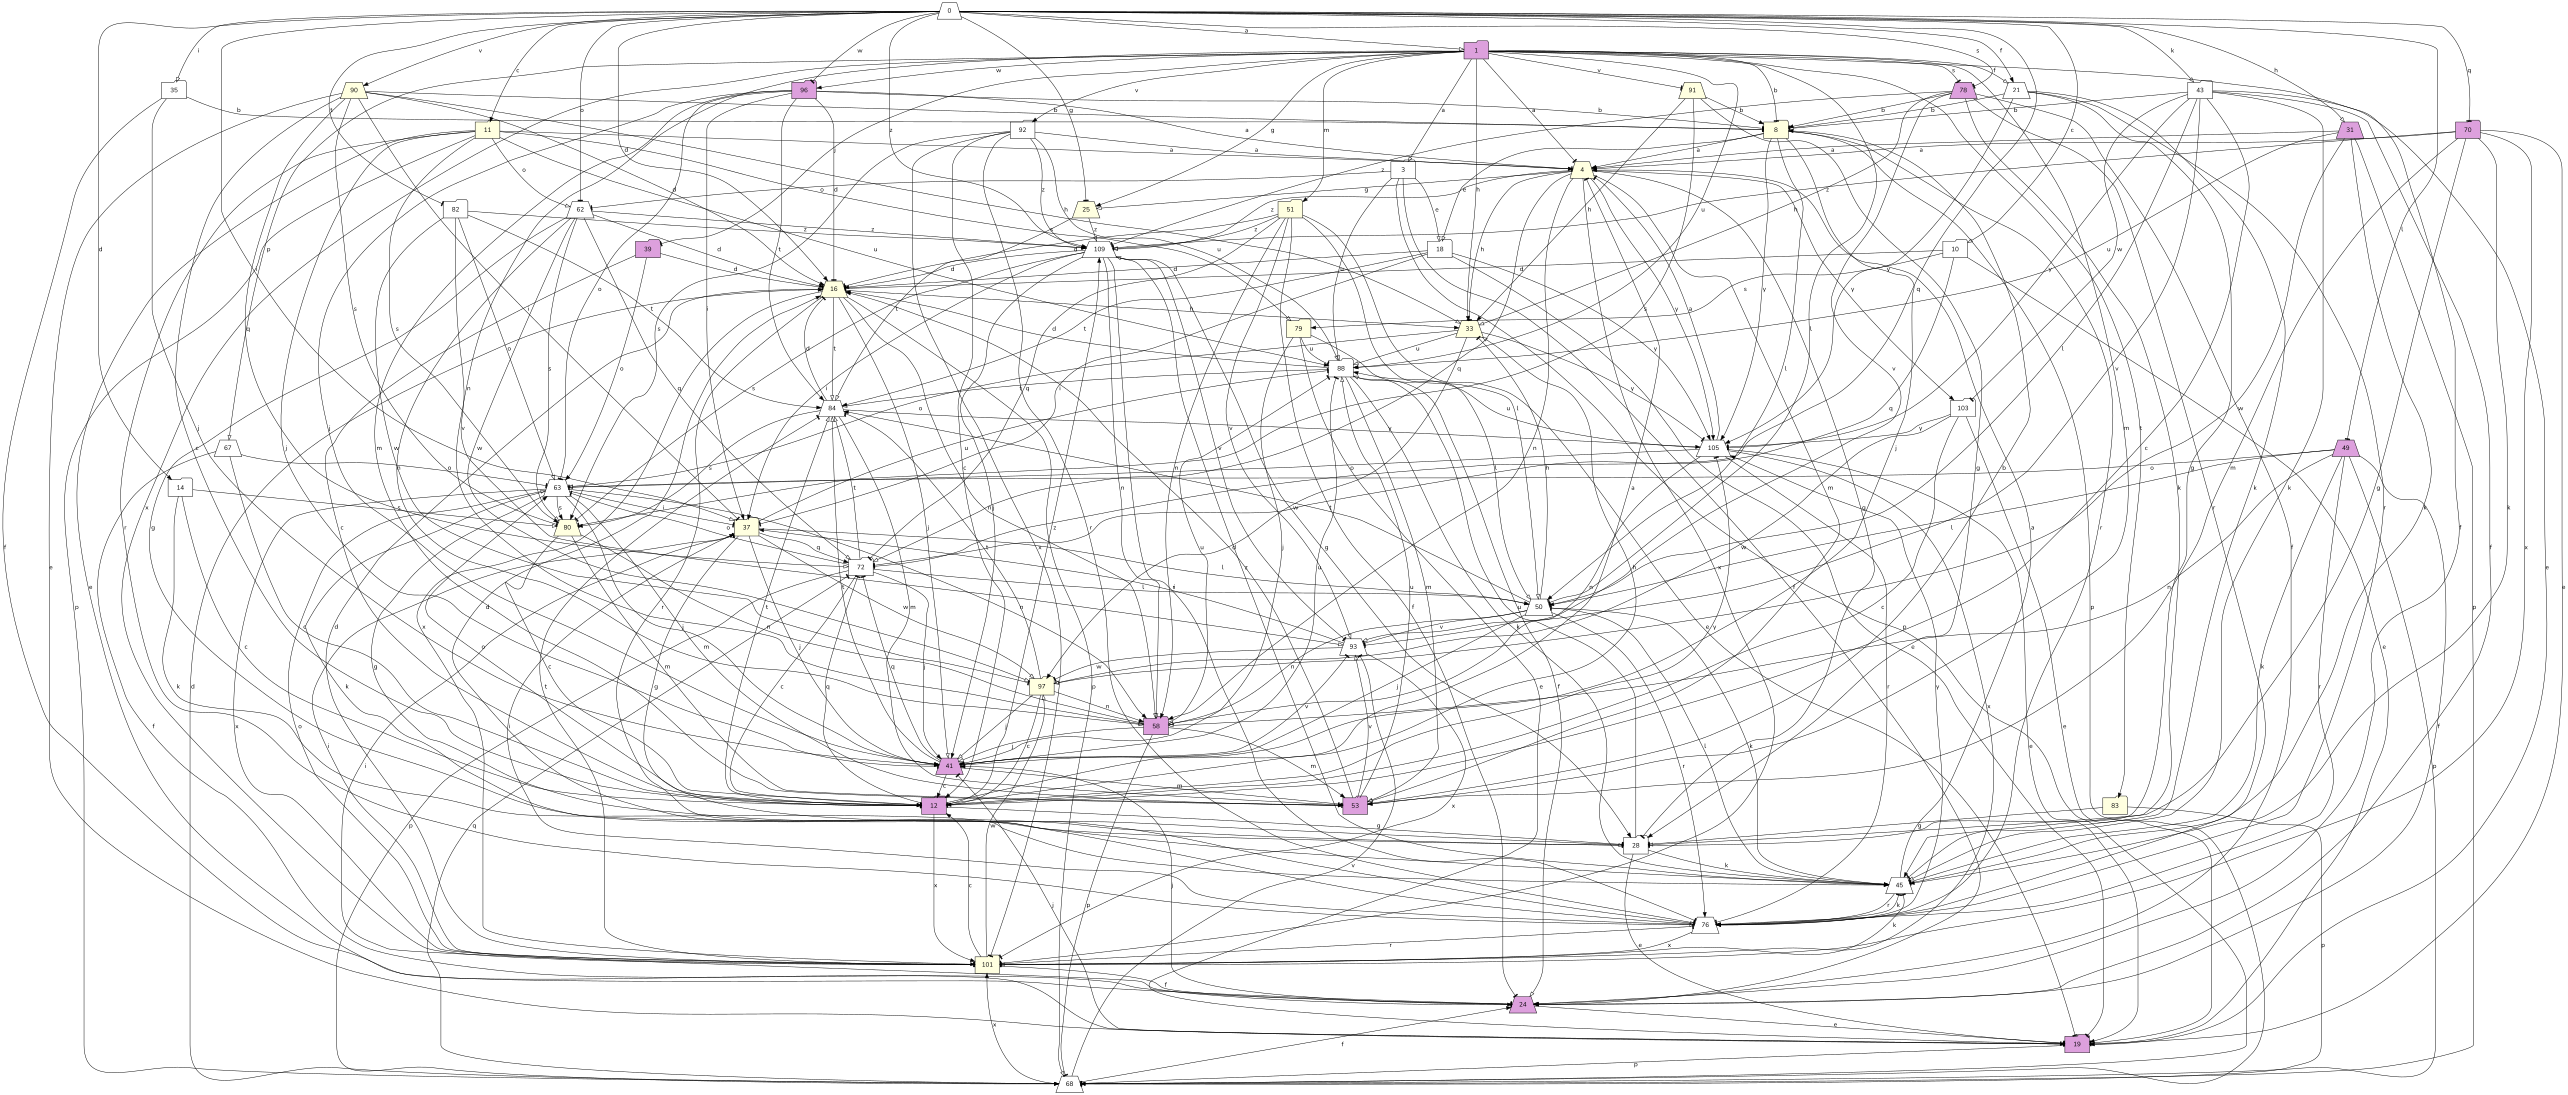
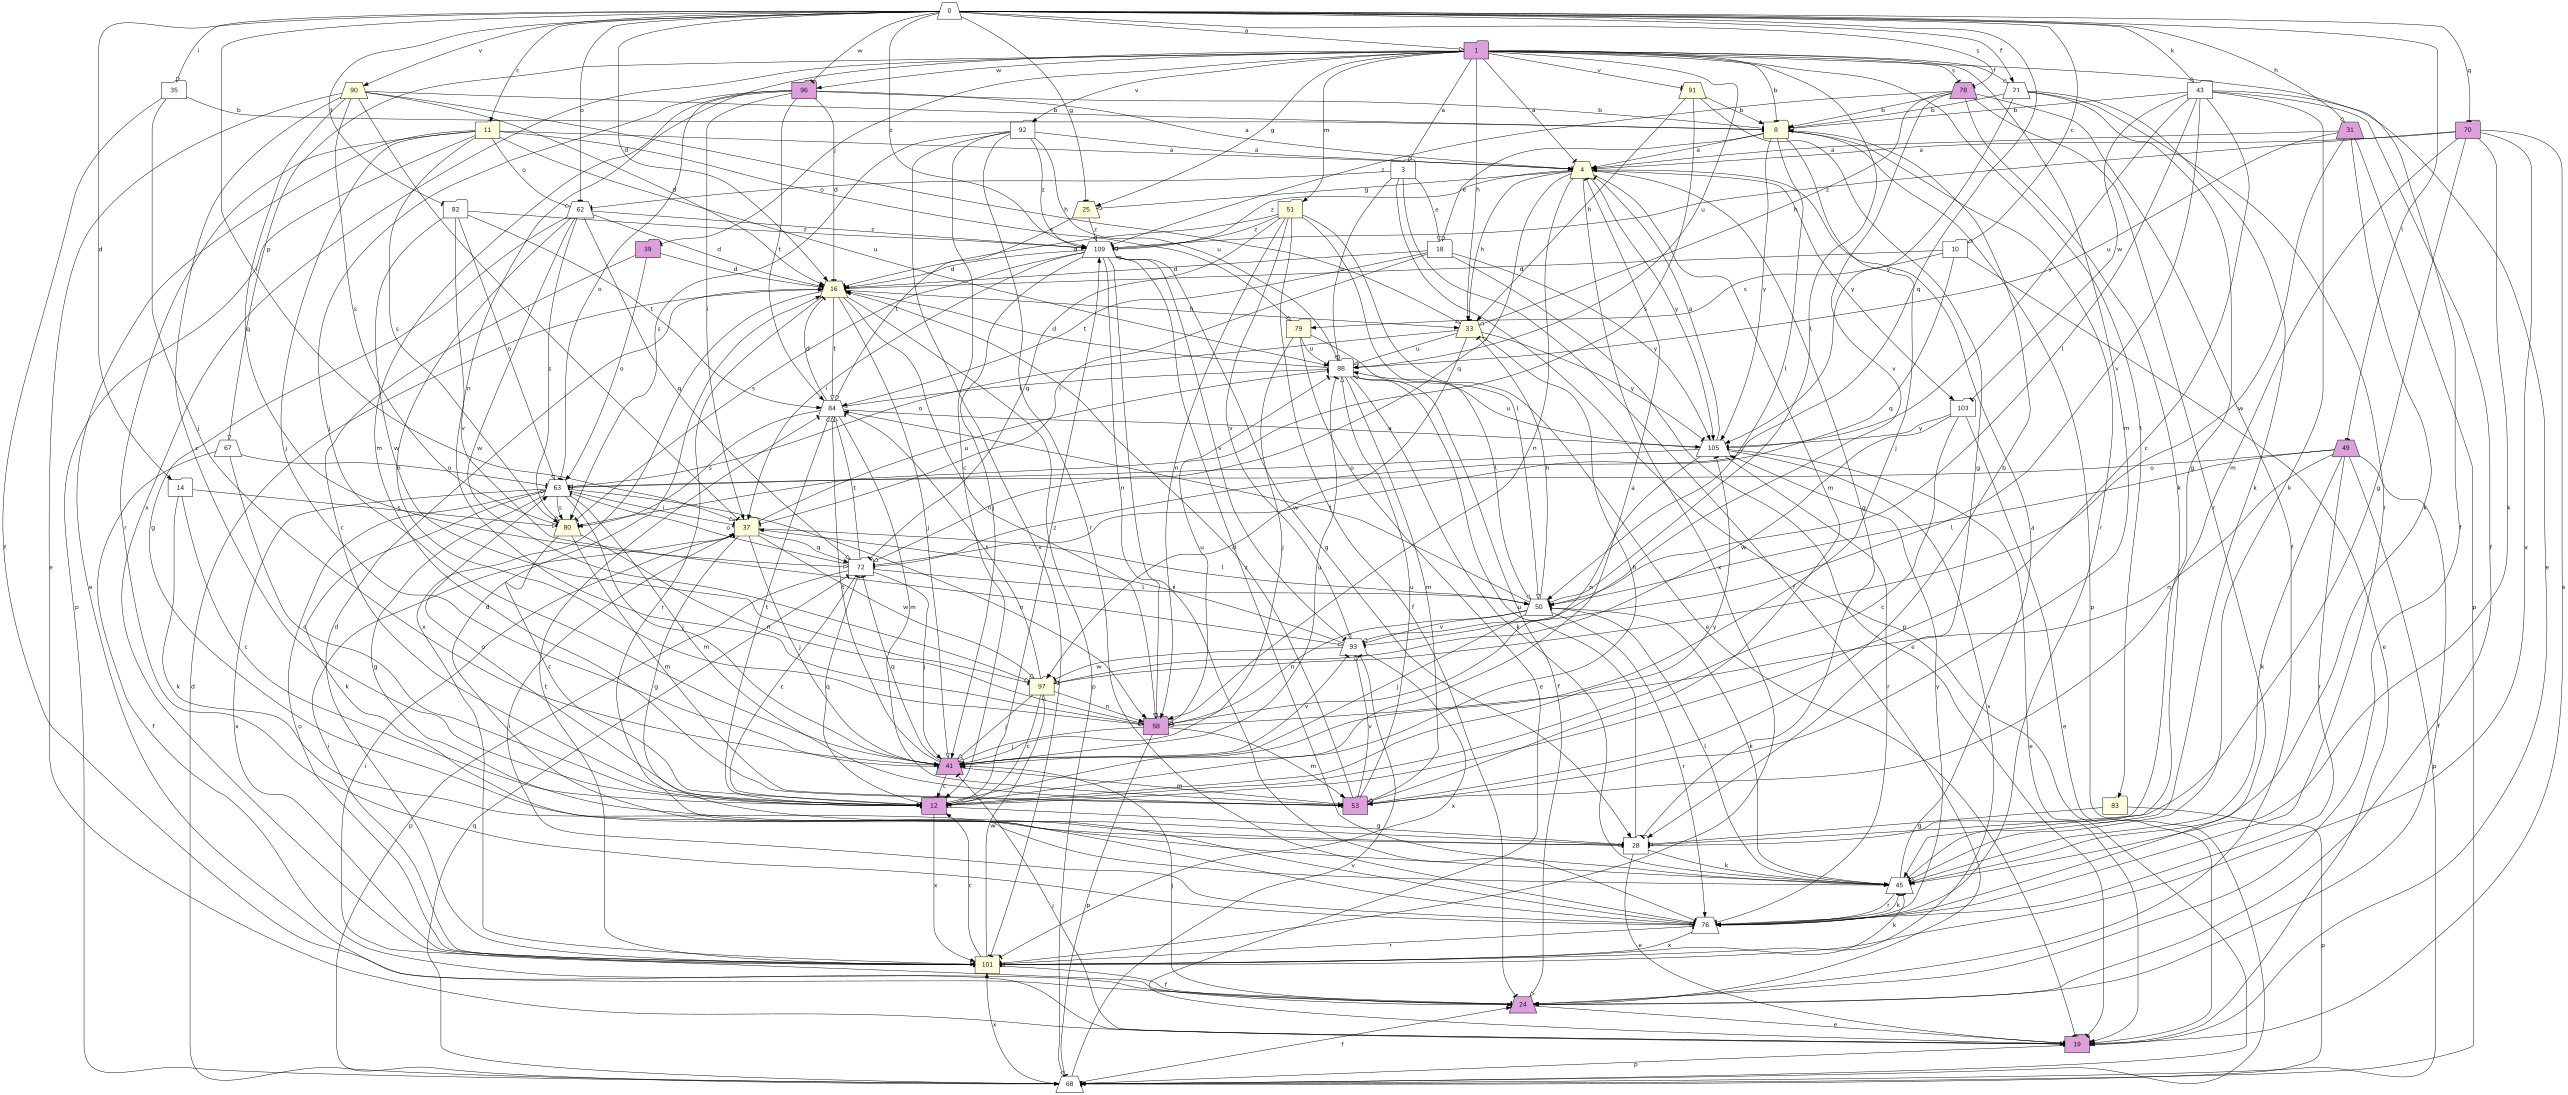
(1390, 428) -> (1390, 428)
